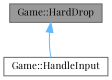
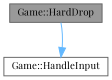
(49, 45) -> (62, 35)
